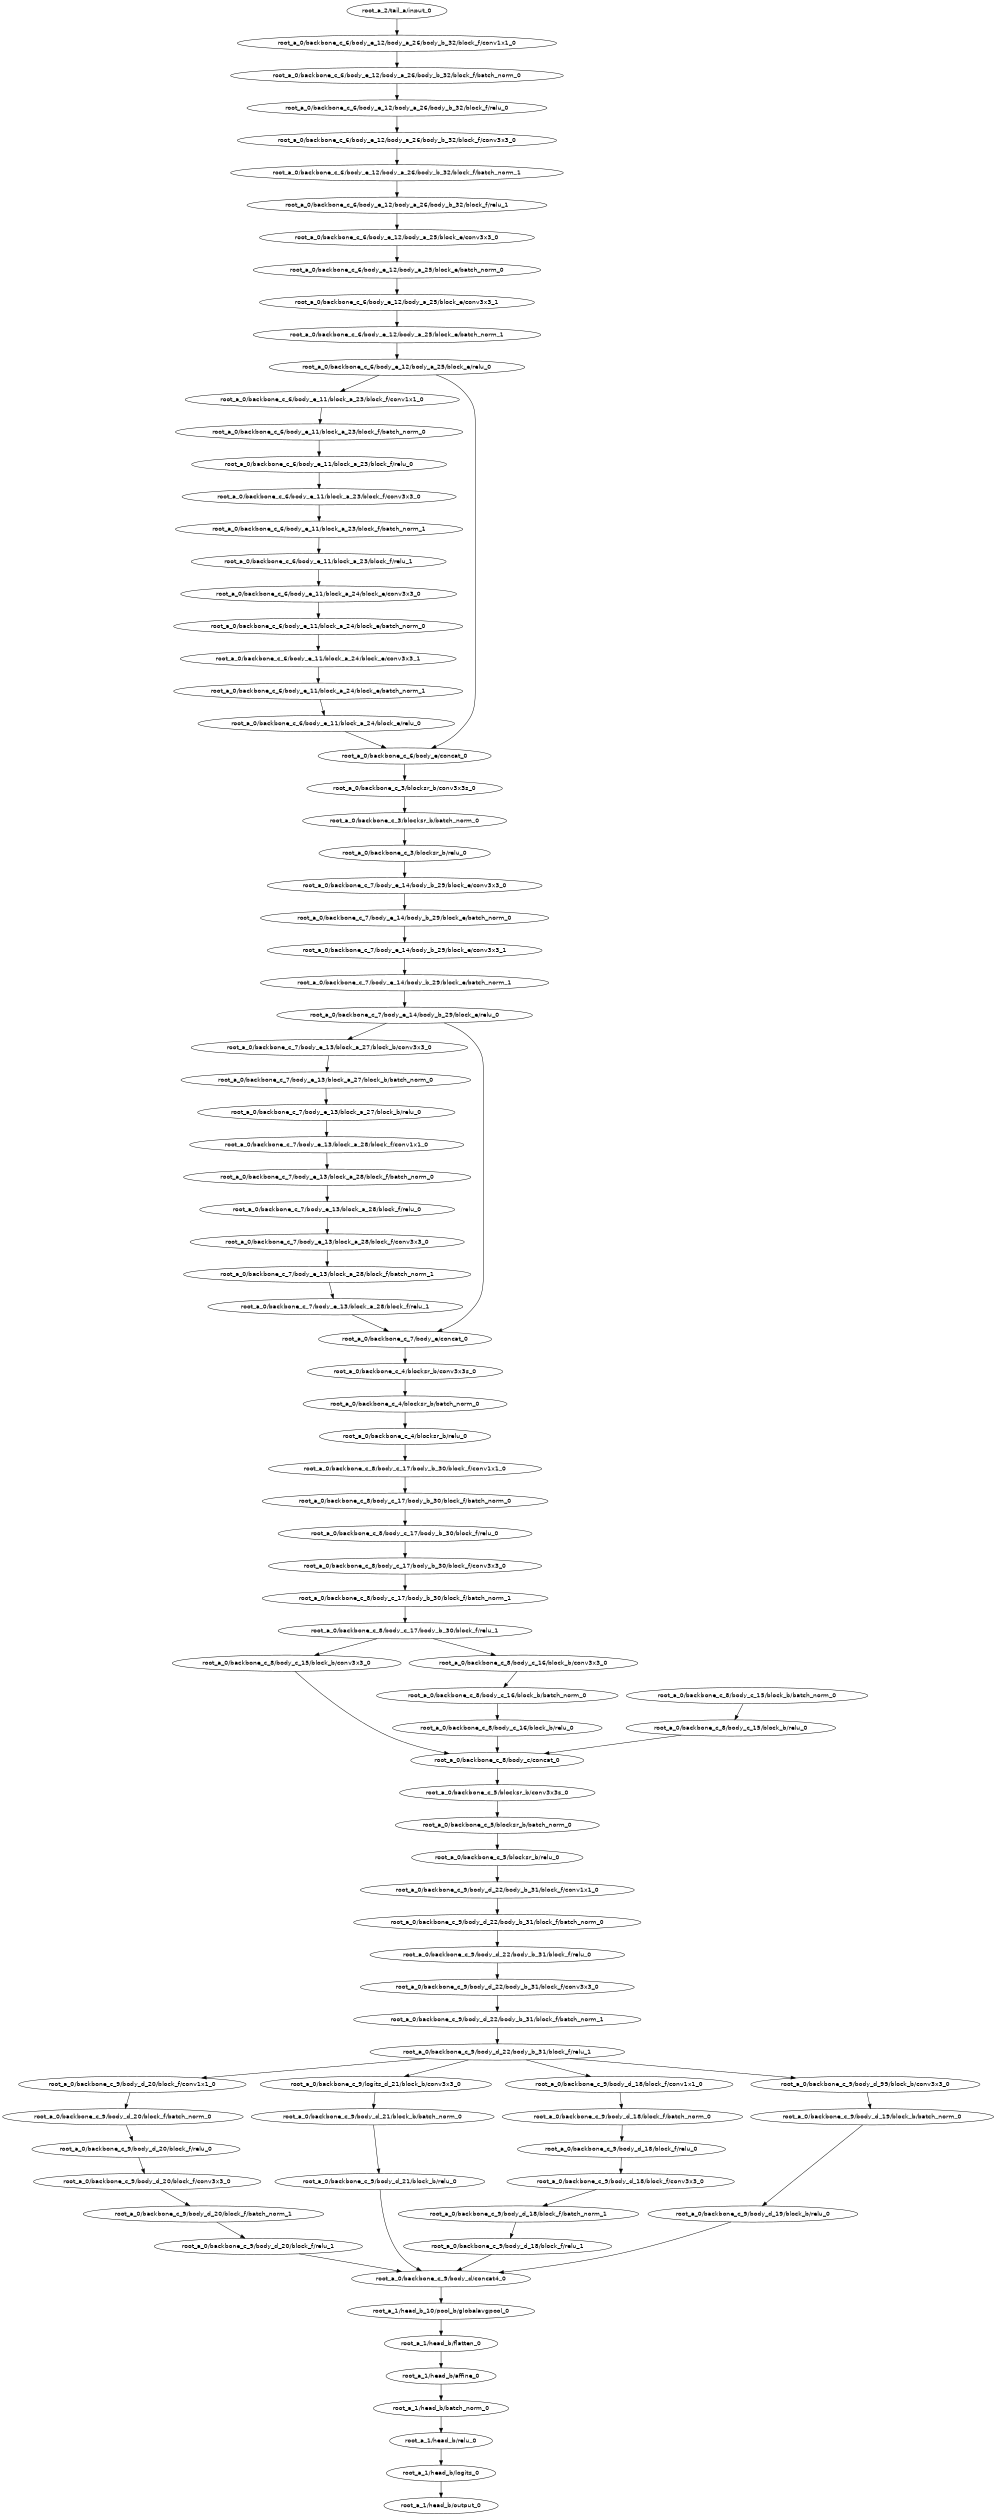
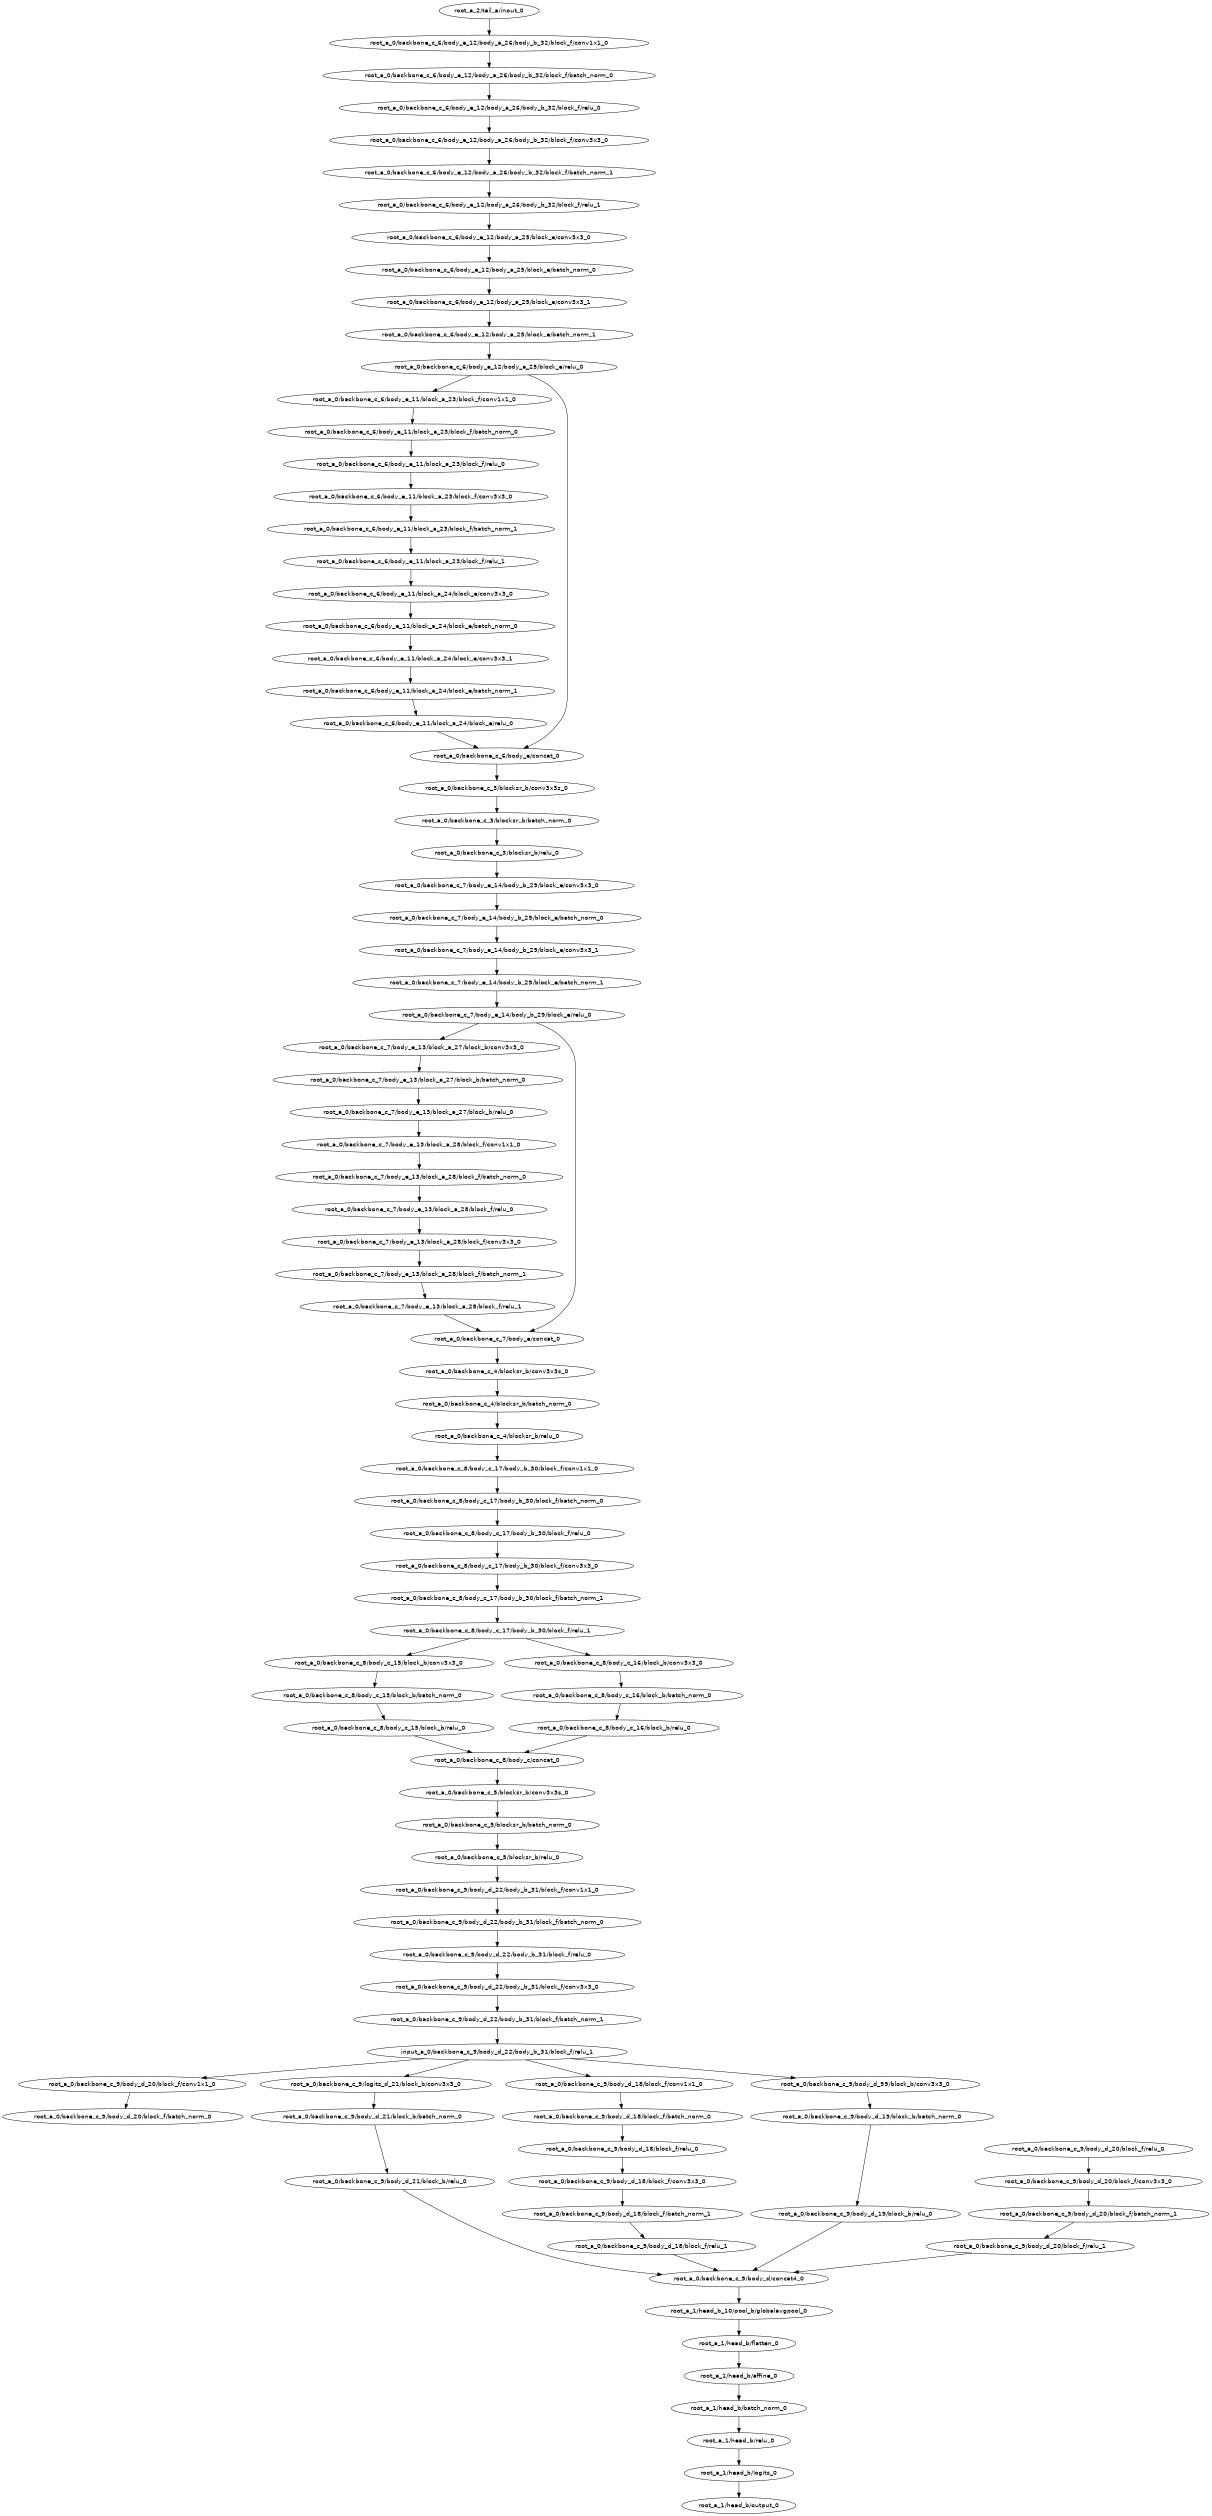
(364, 1723) -> (376, 1677)
(497, 2052) -> (497, 2052)
(129, 2131) -> none
